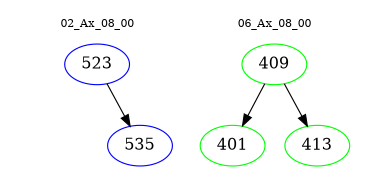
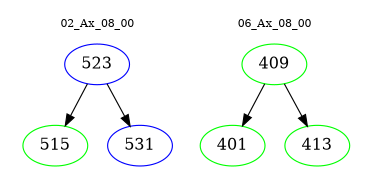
none -> (55, 146)
(140, 146) -> (140, 146)
